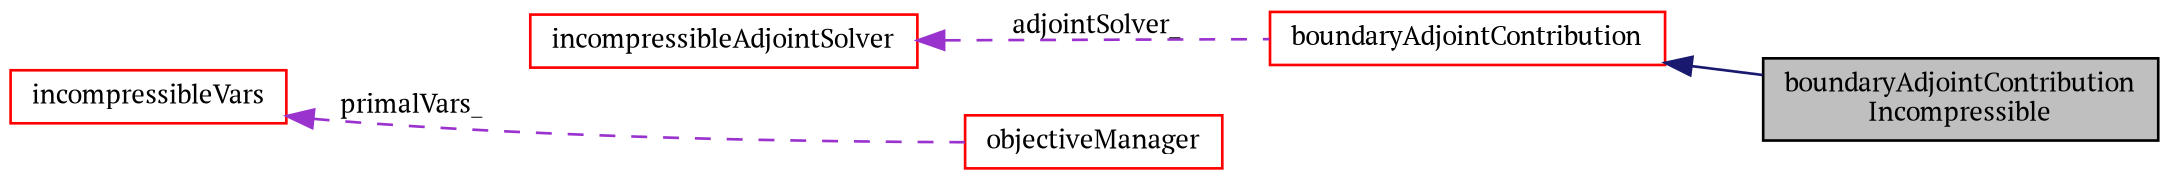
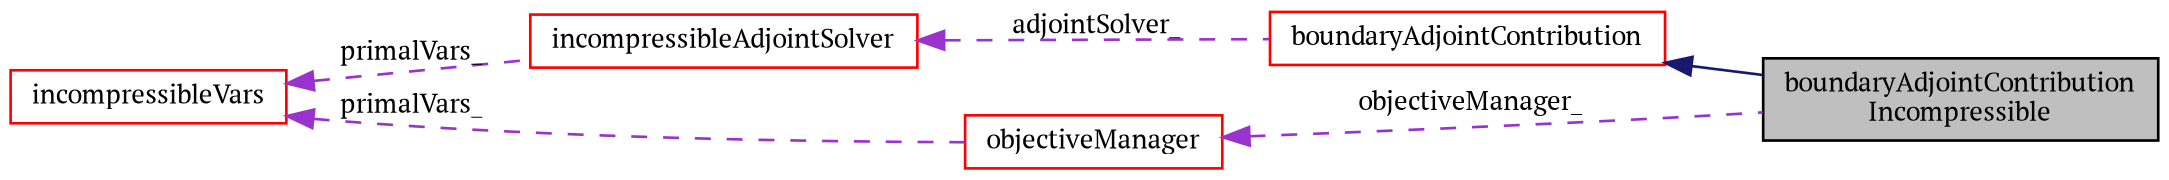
none -> (422, 70)
none -> (1506, 126)
